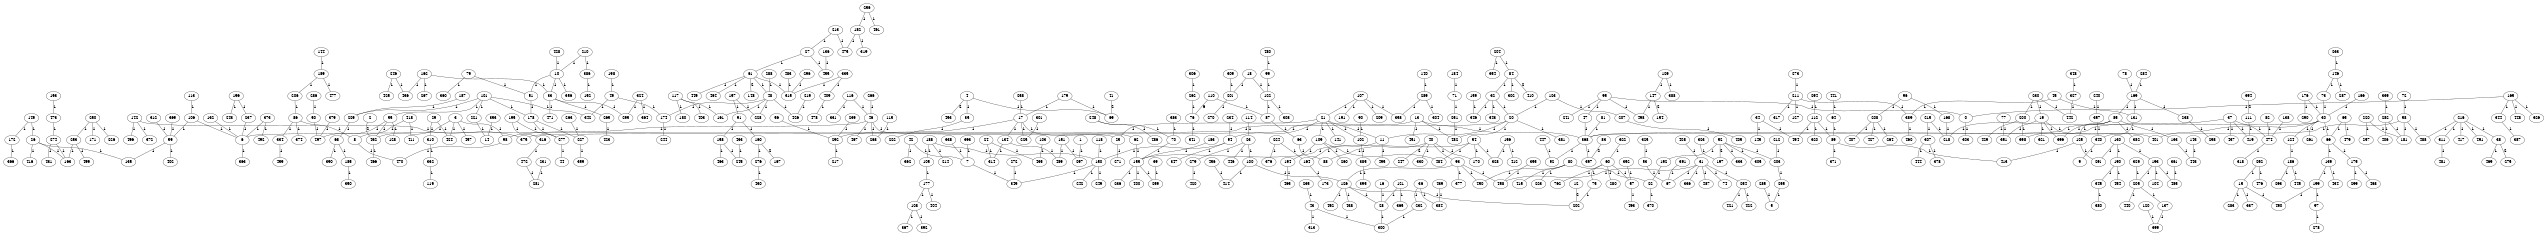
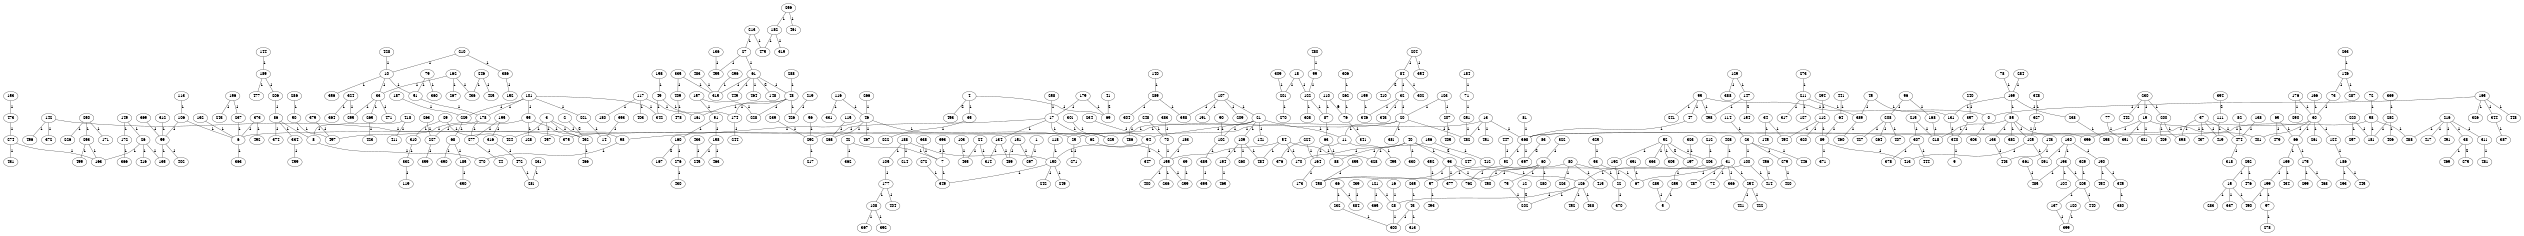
(2071, 107) -> (2033, 129)
